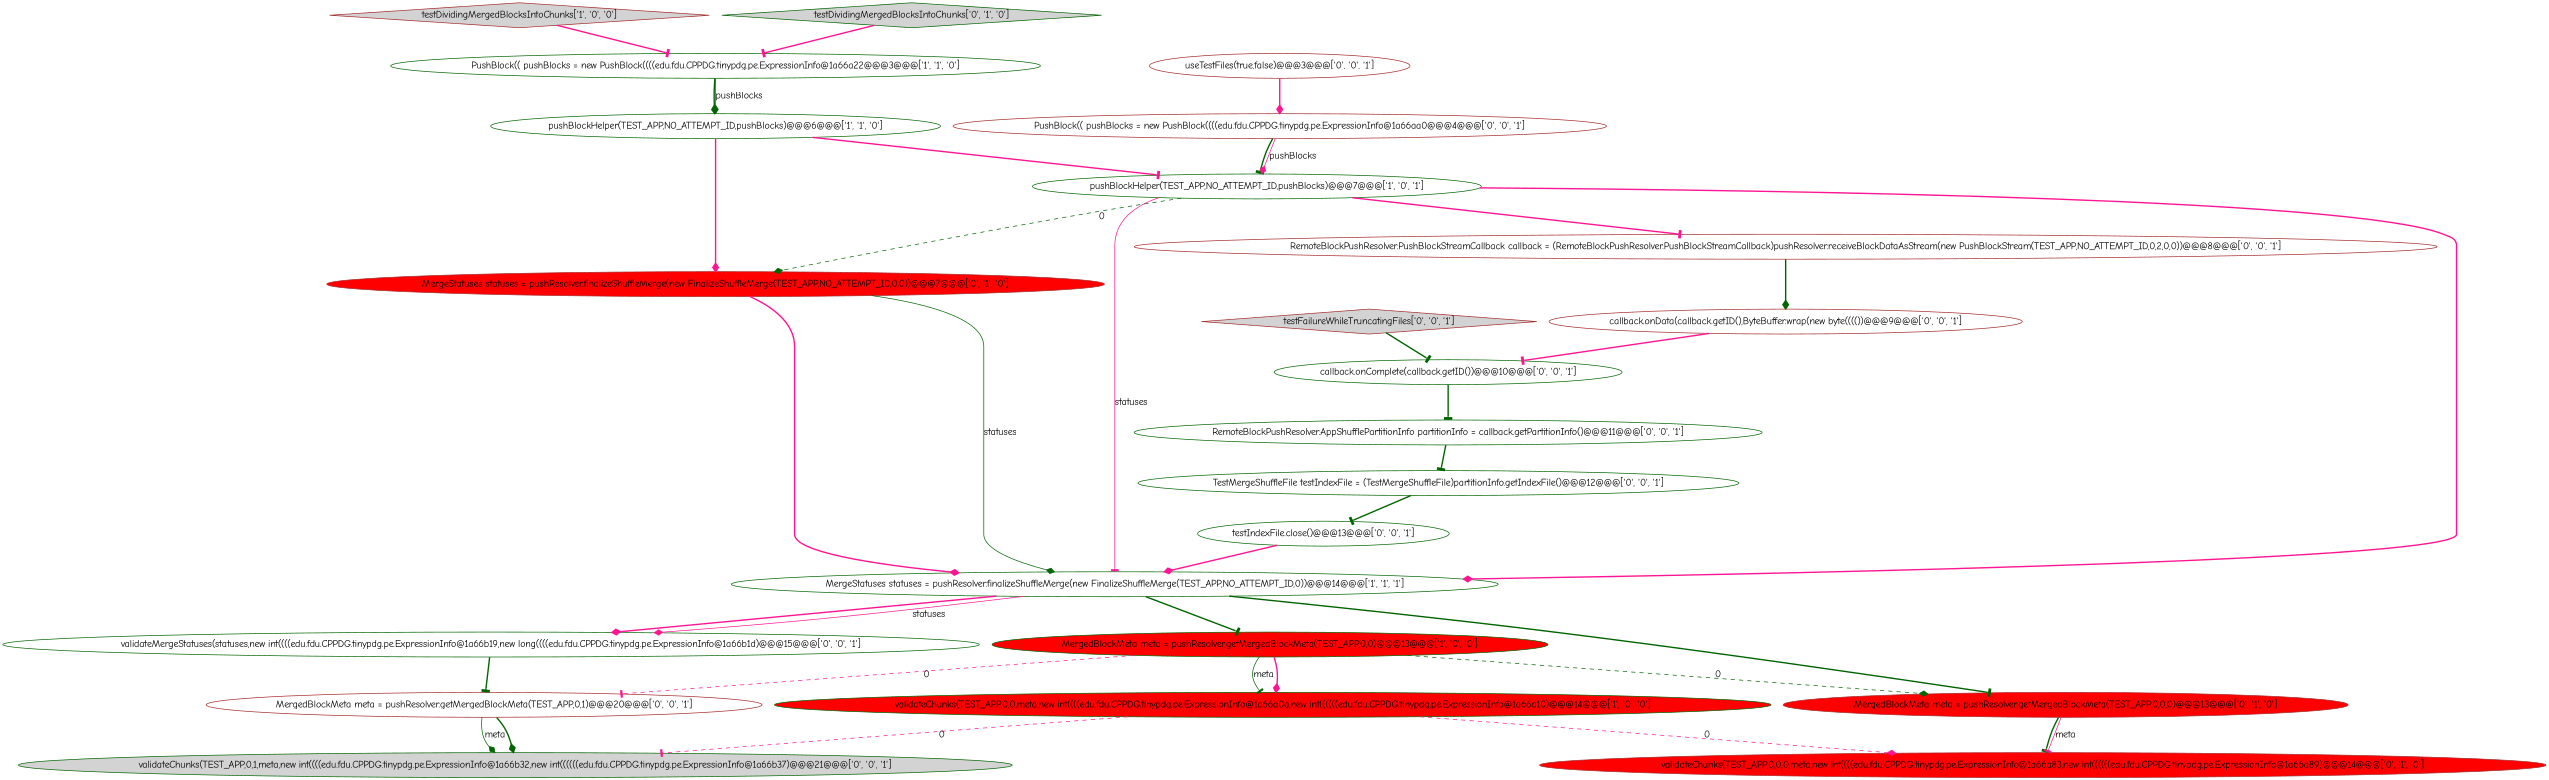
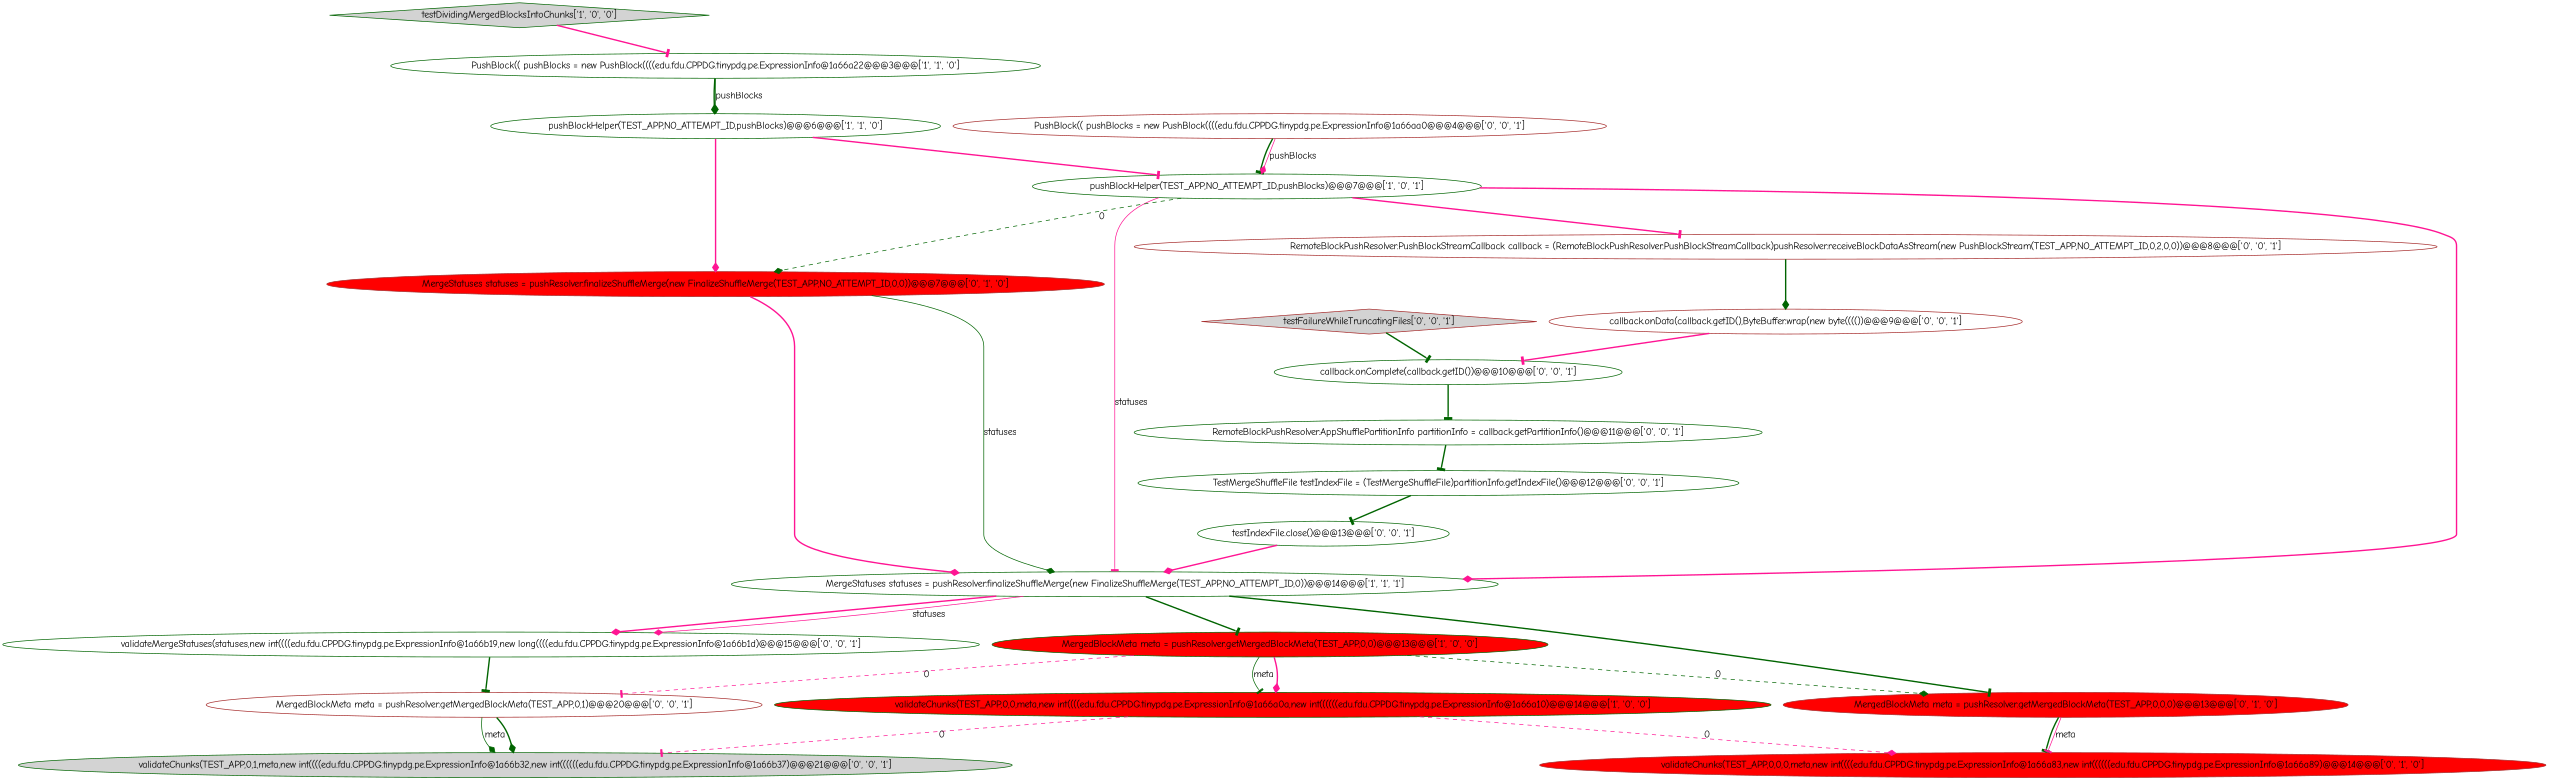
(519, 15) -> (519, 15)
(912, 15) -> none
(1280, 66) -> none
